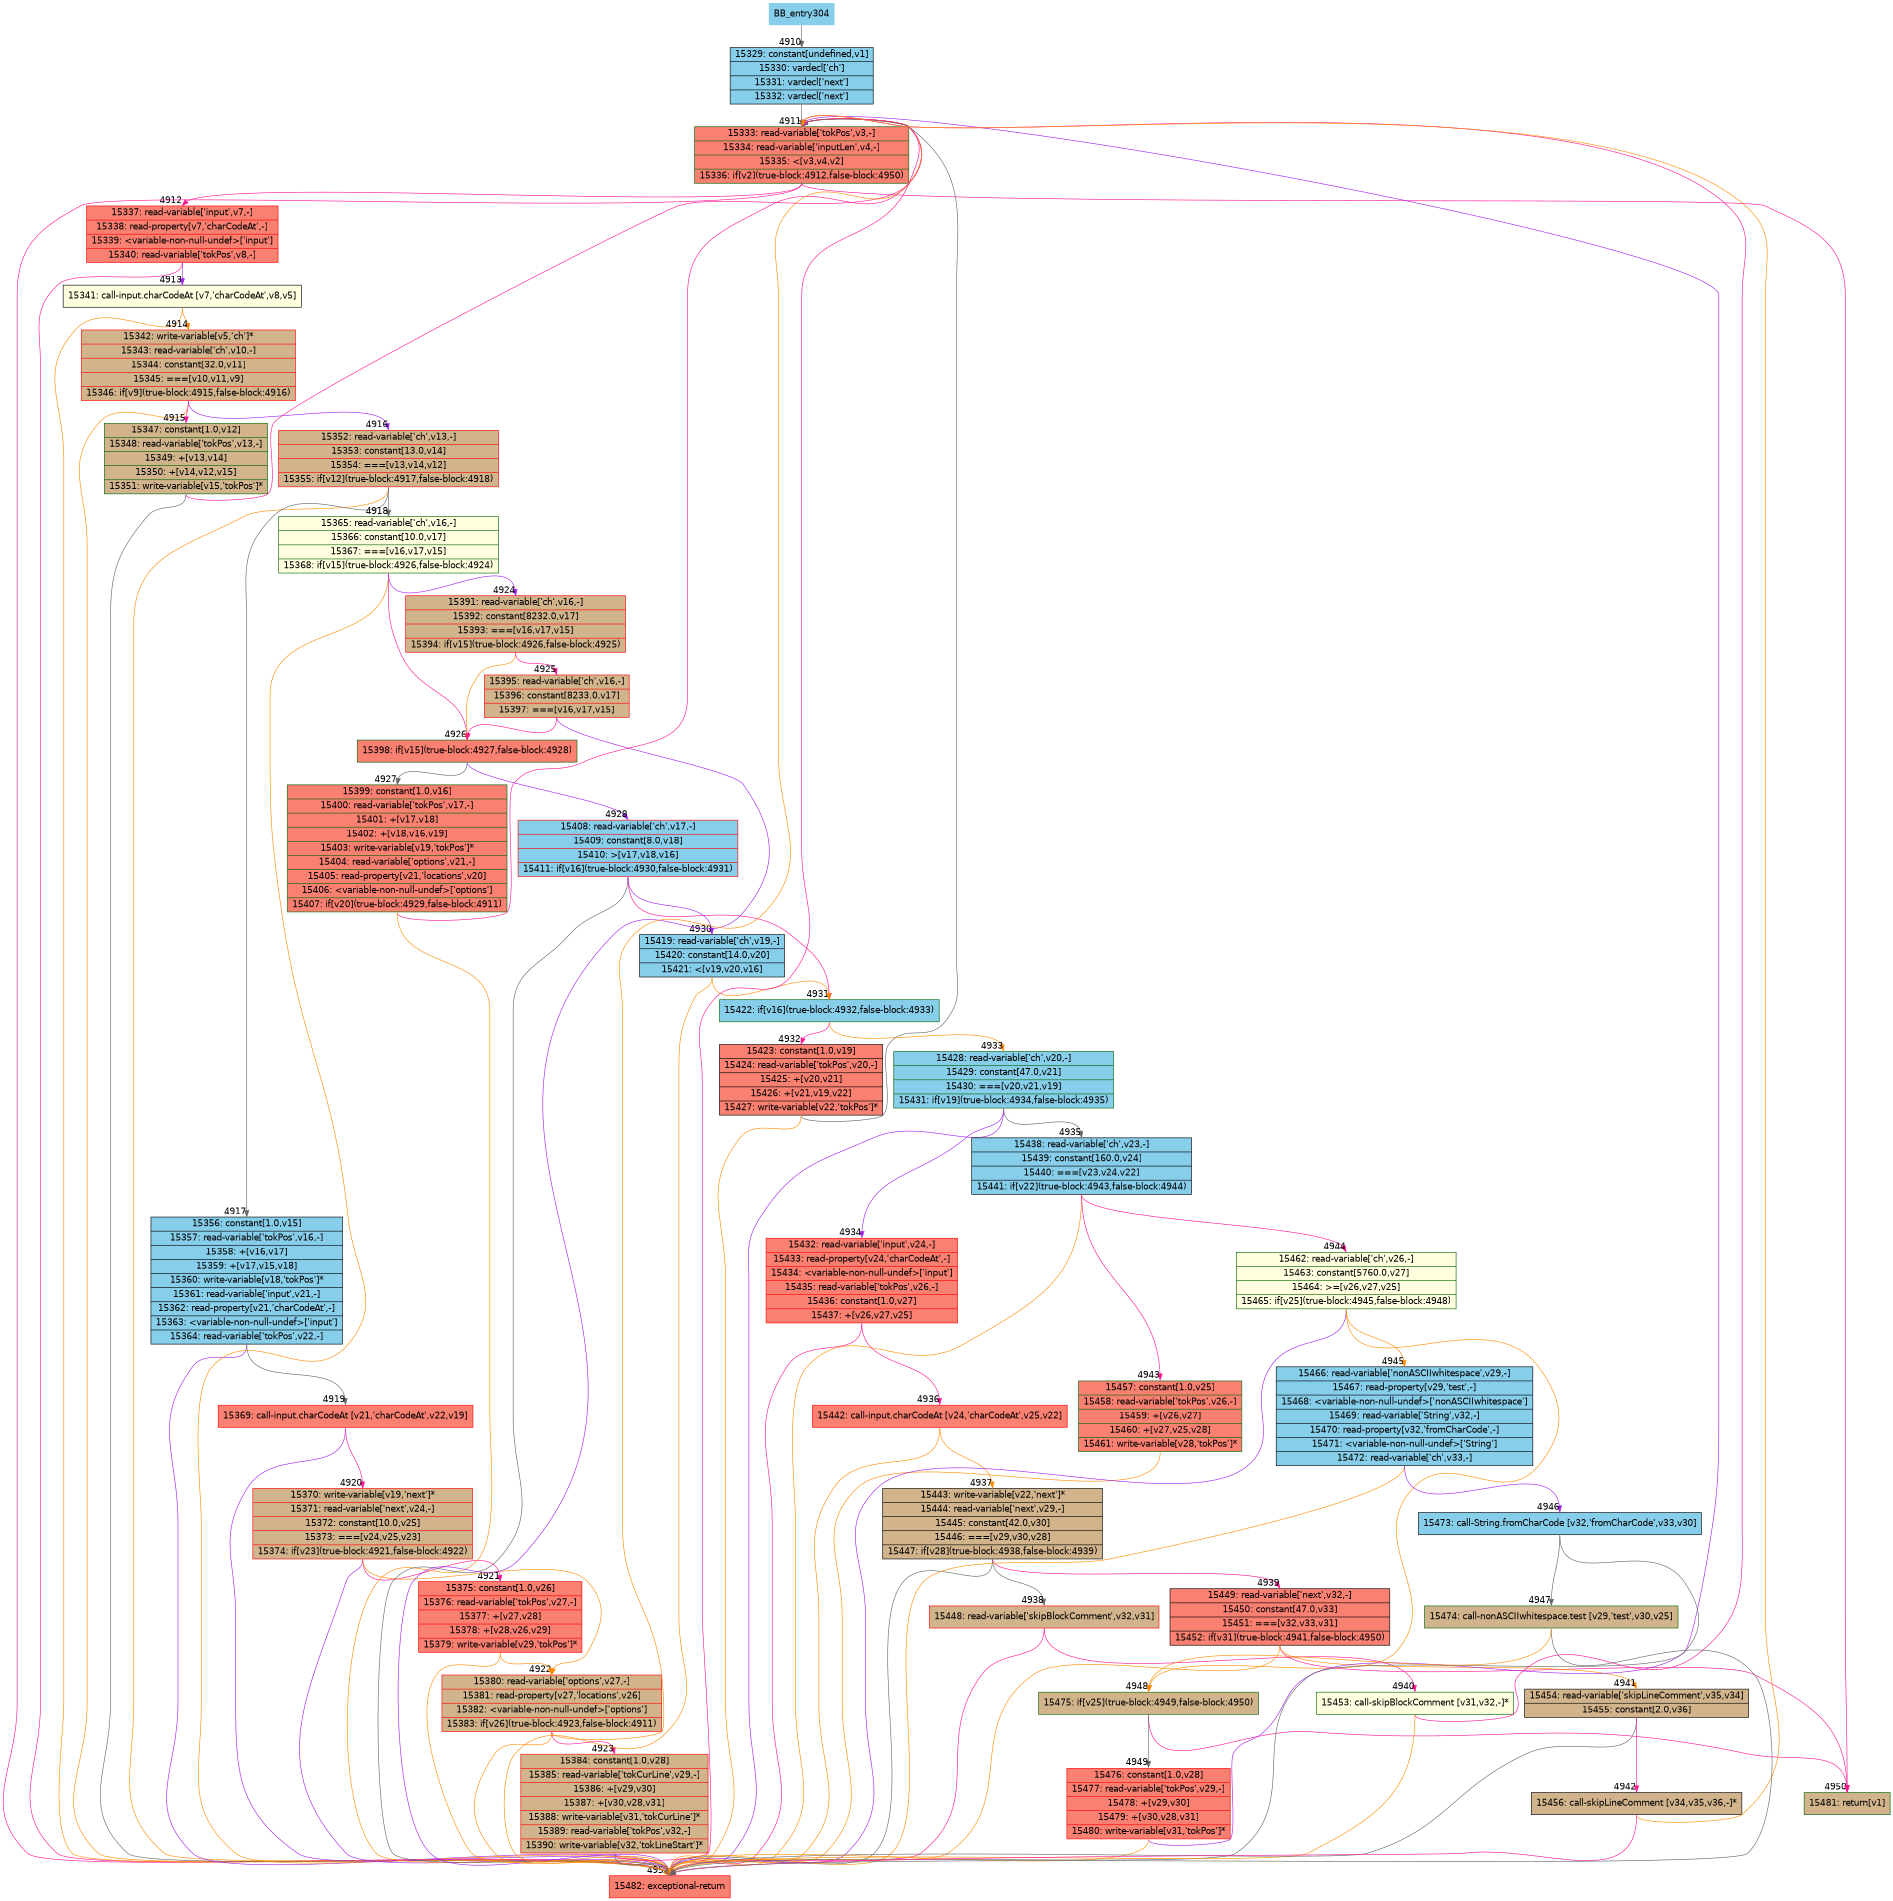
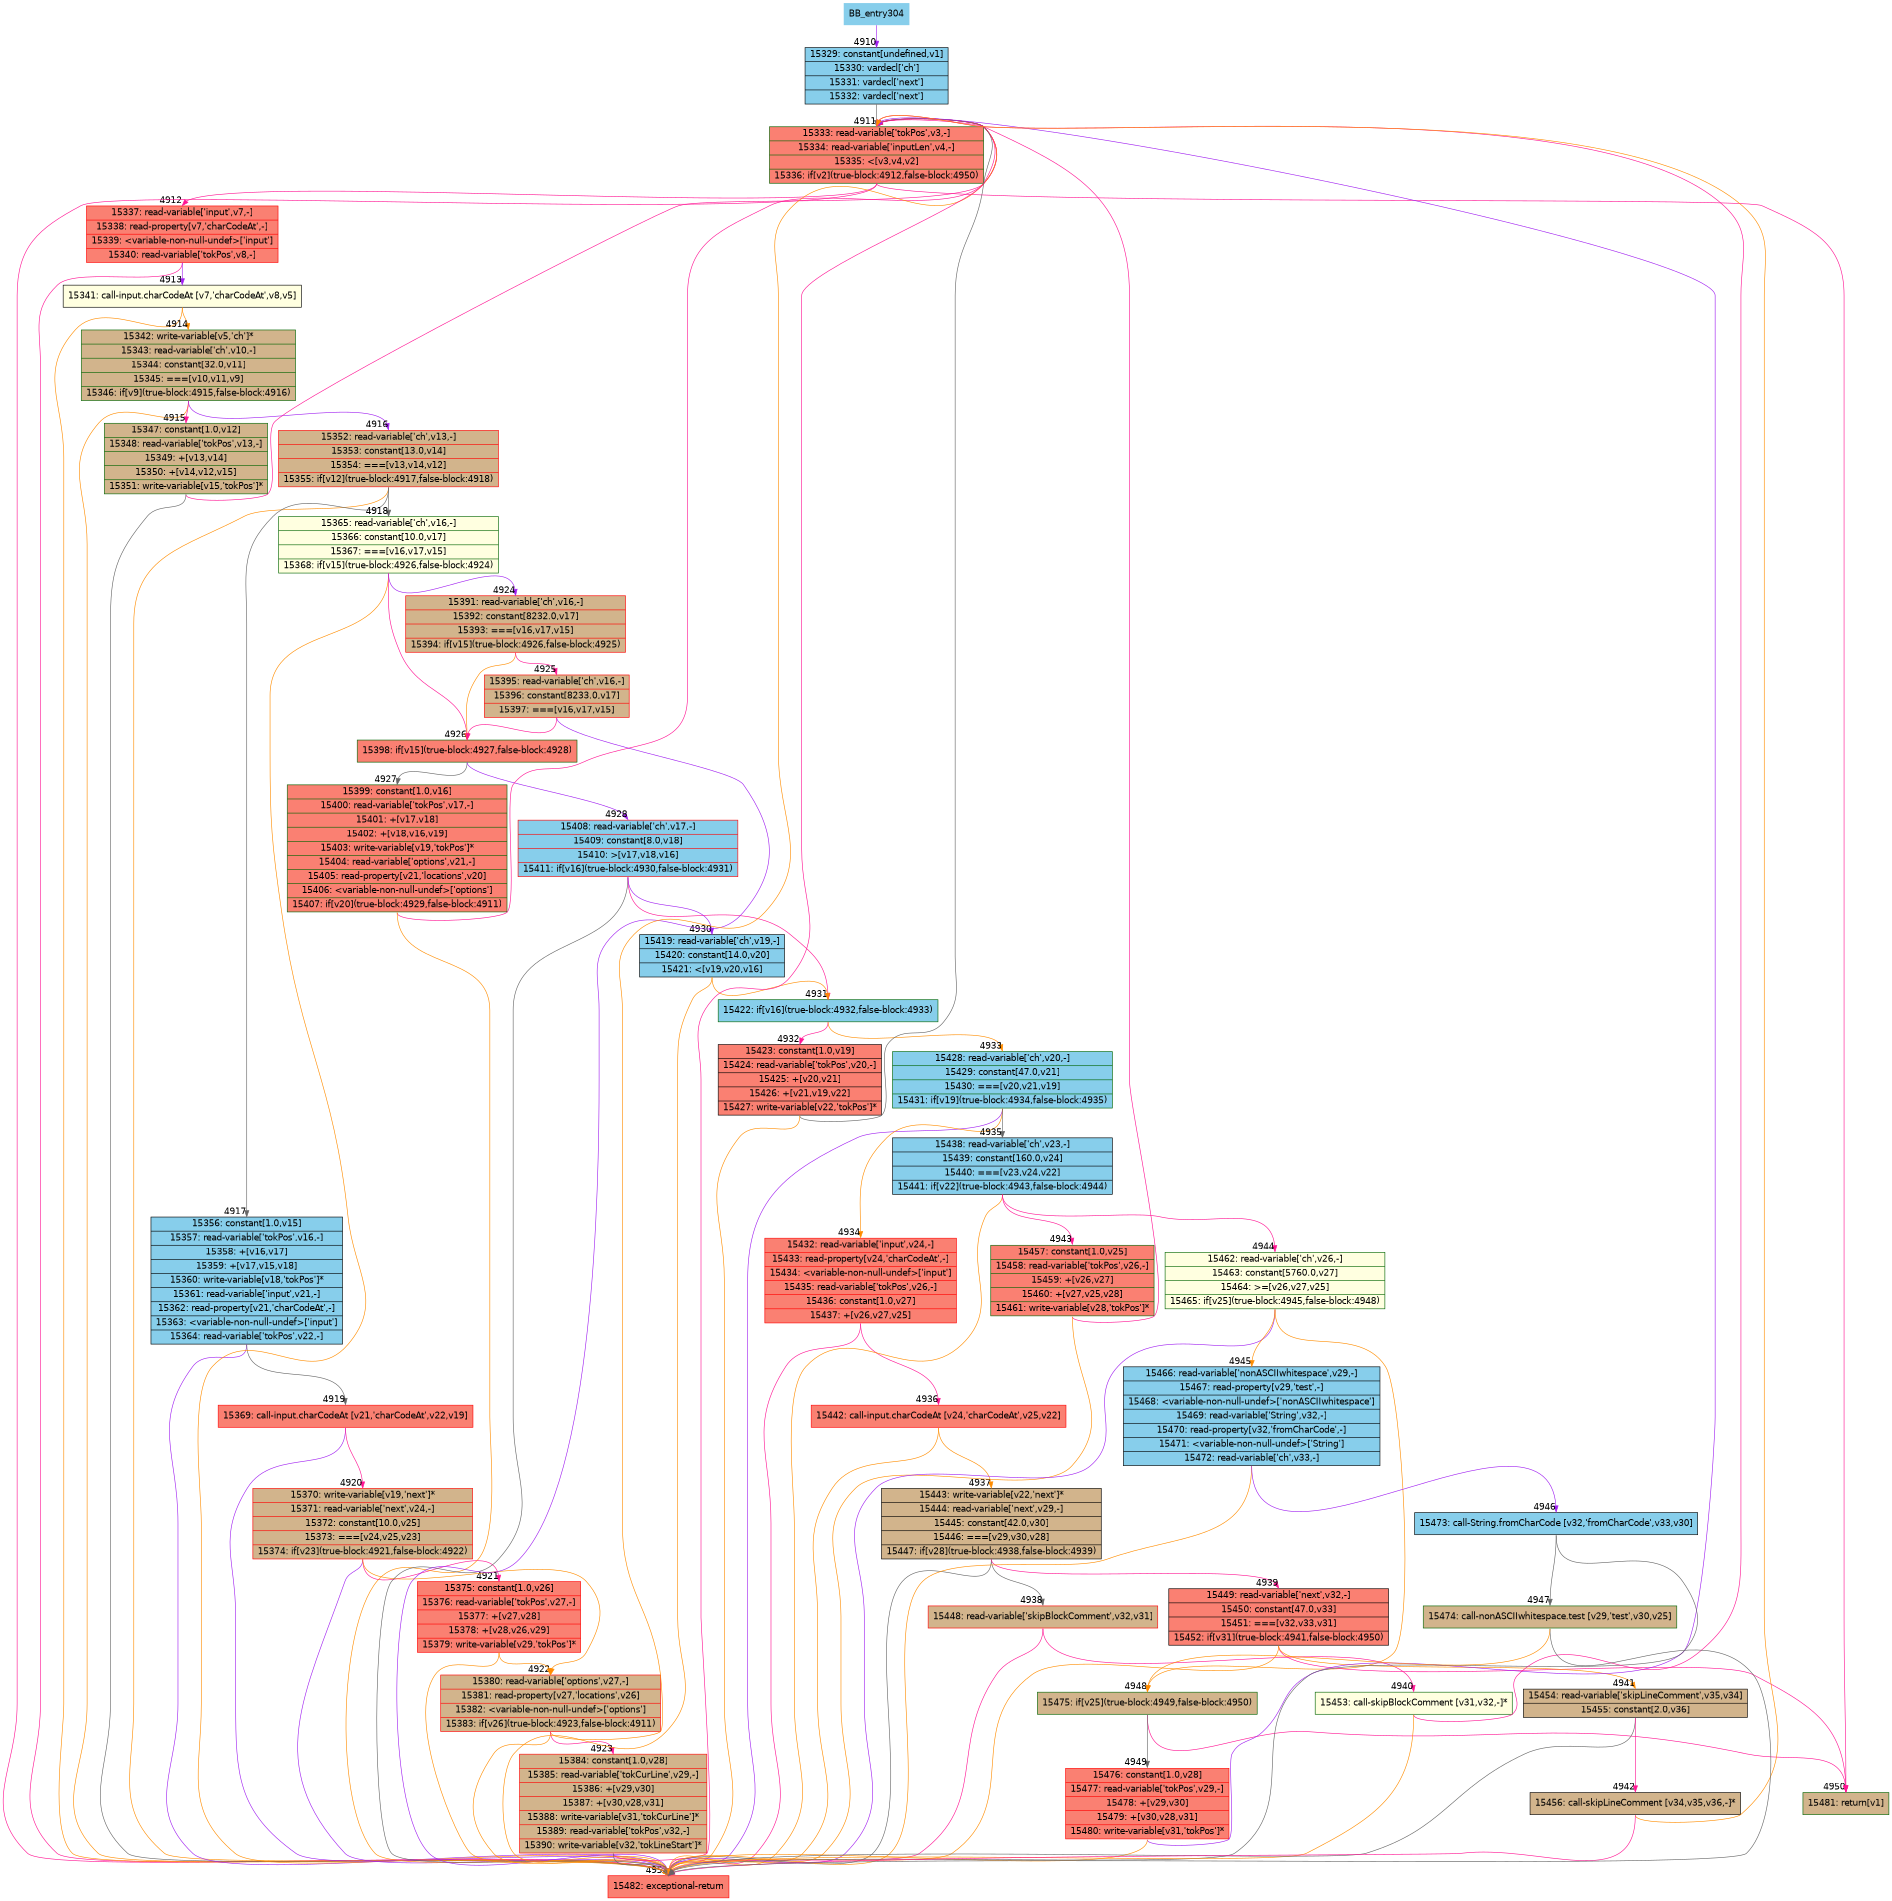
(802, 33) -> (877, 33)
(188, 365) -> (188, 365)
none -> (1129, 677)
(926, 1164) -> (906, 1127)
